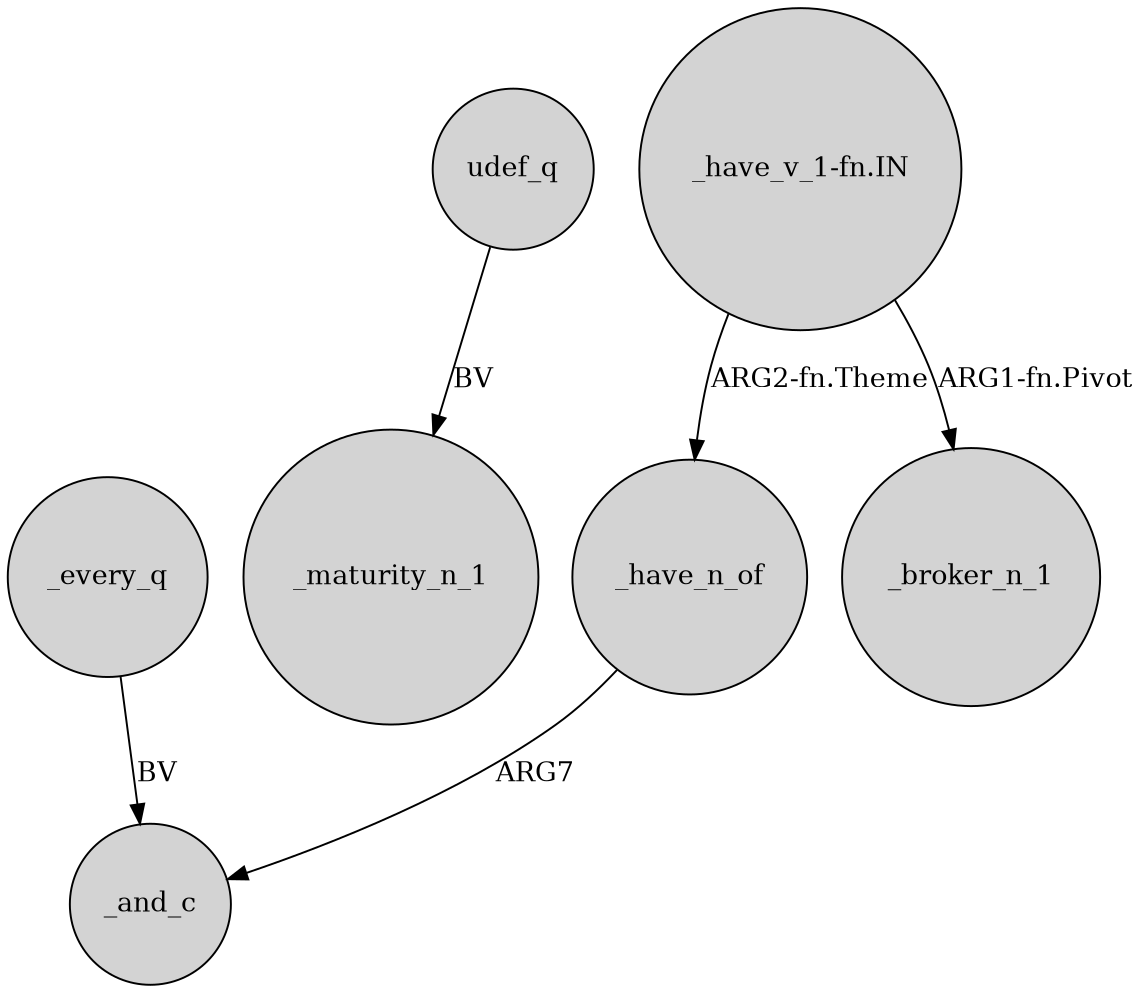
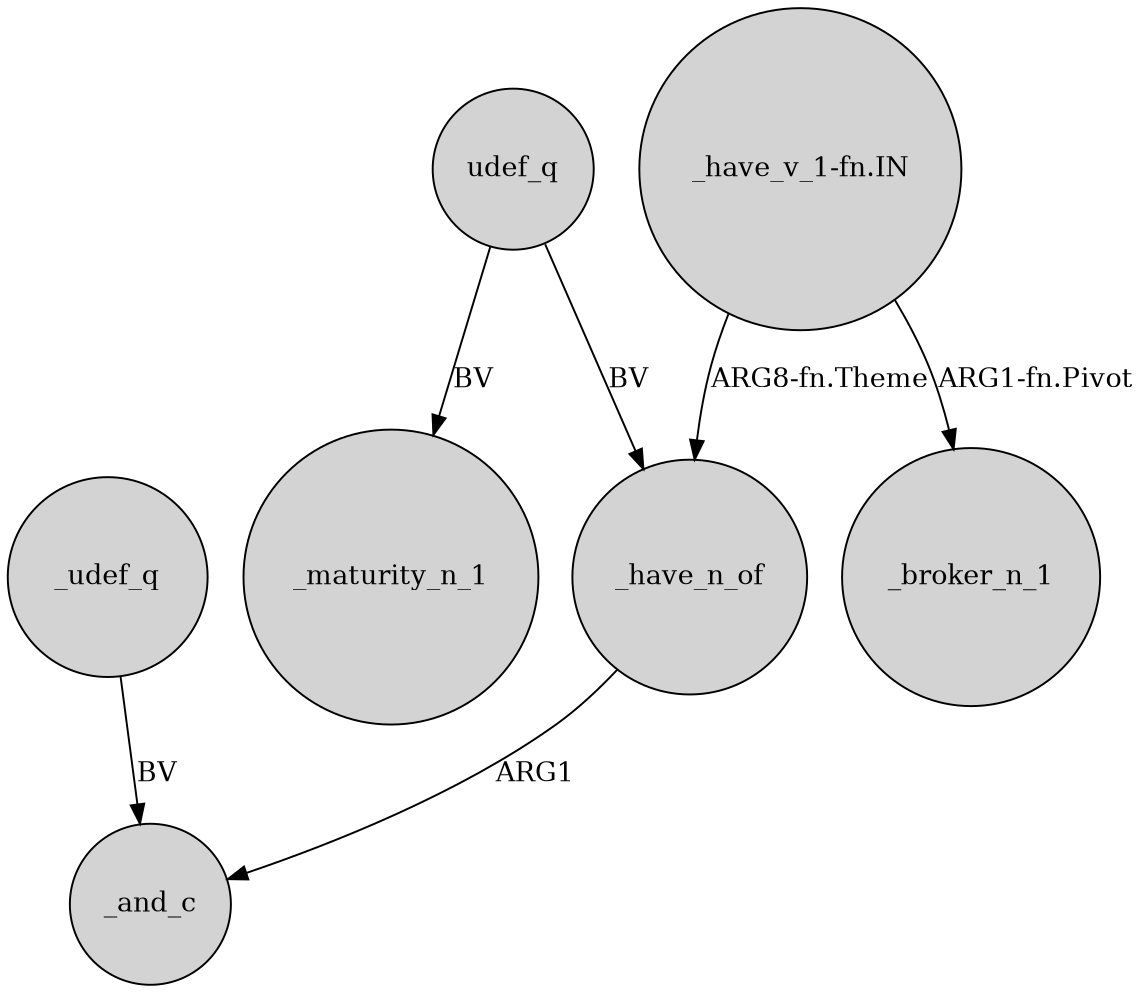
none -> (590, 348)
(820, 380) -> (820, 380)
(108, 577) -> (108, 577)
(536, 774) -> (536, 774)
